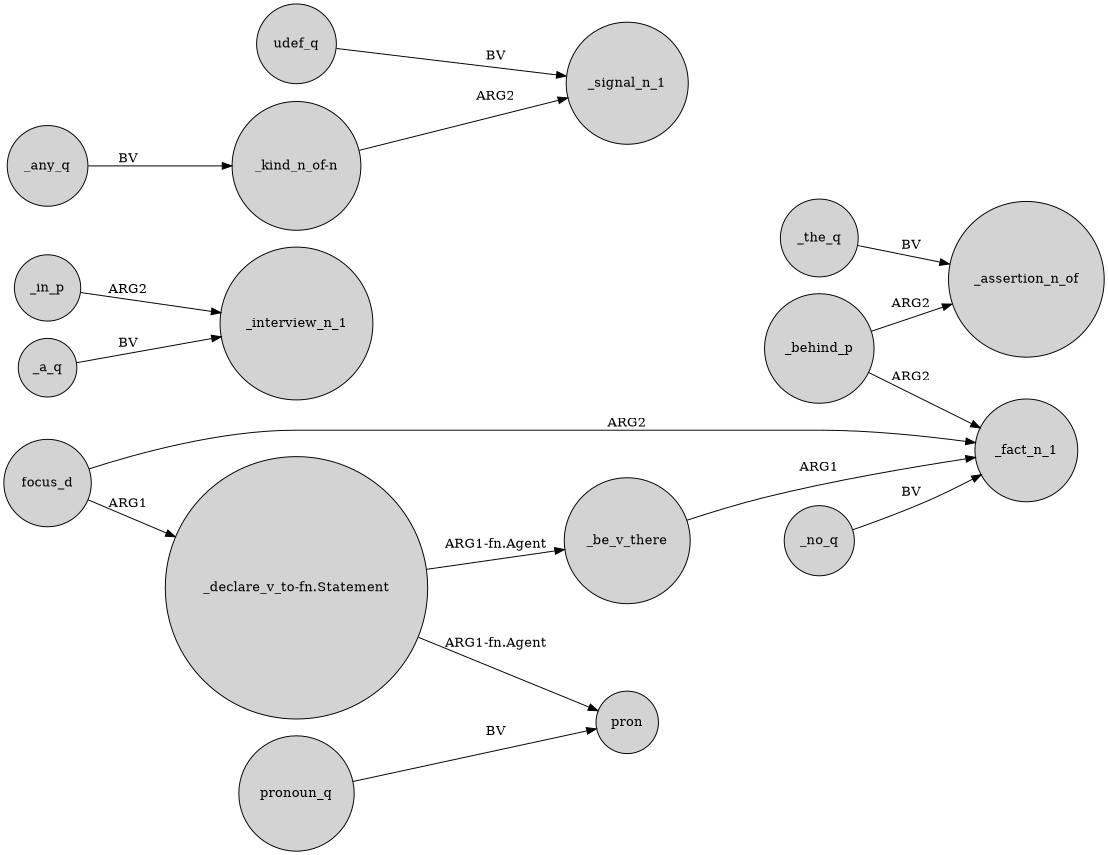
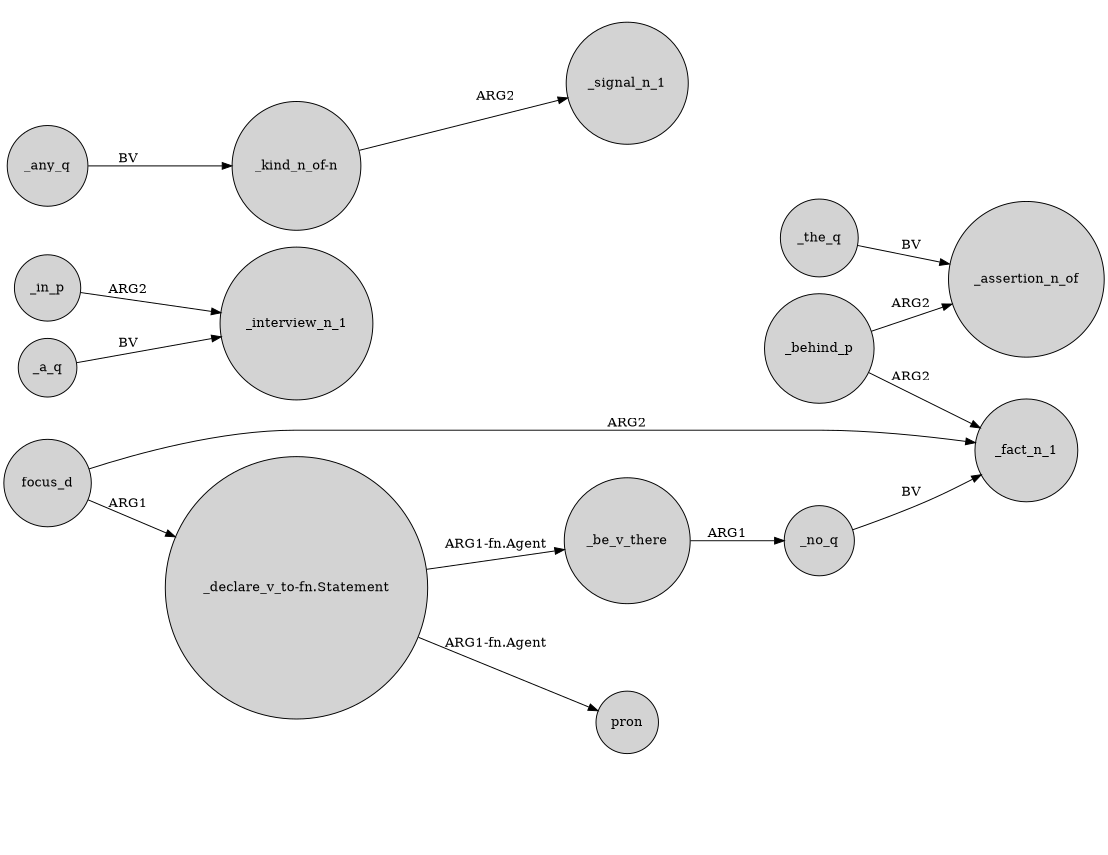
(296, 44) -> none
(825, 484) -> (732, 541)
(296, 793) -> none
